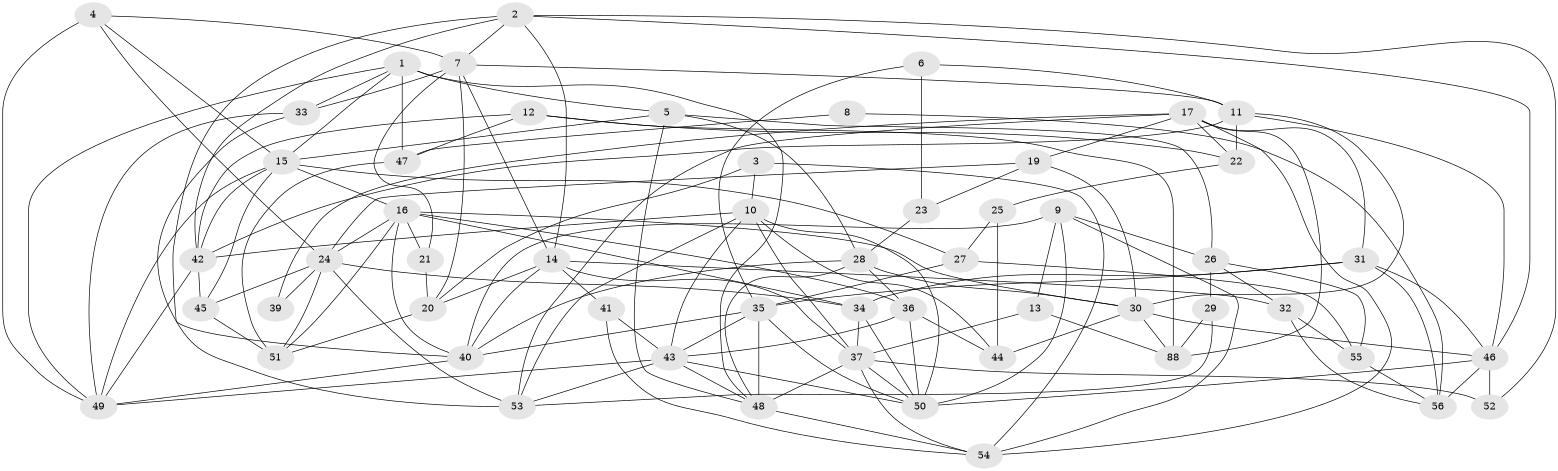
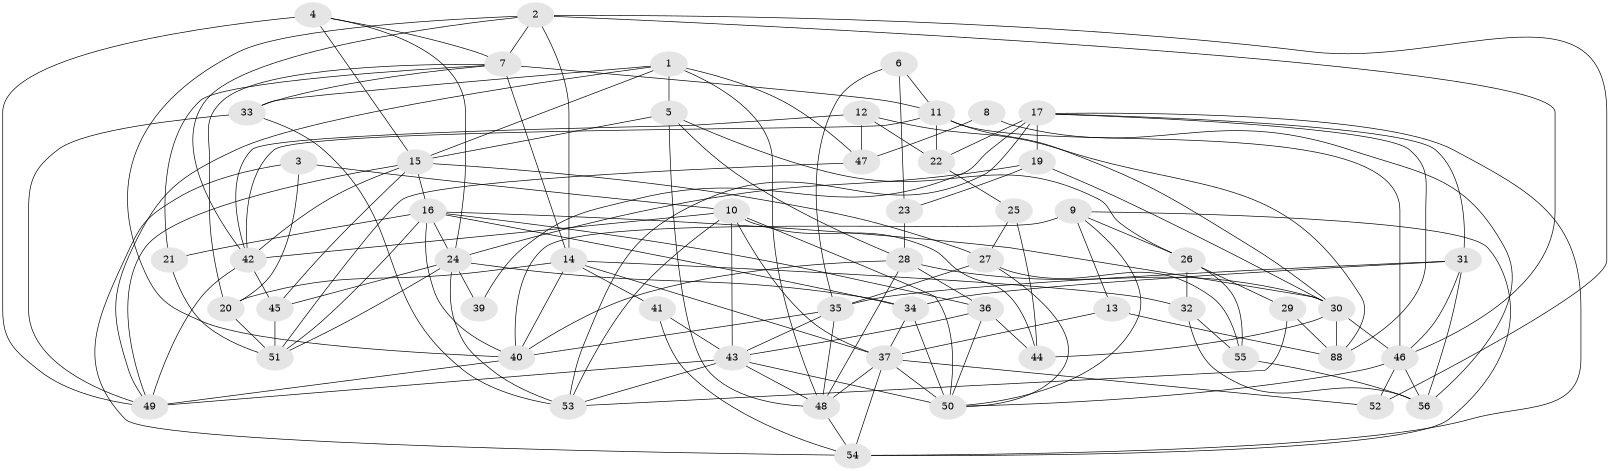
(427, 285) -> (212, 330)
(827, 367) -> (1068, 352)
